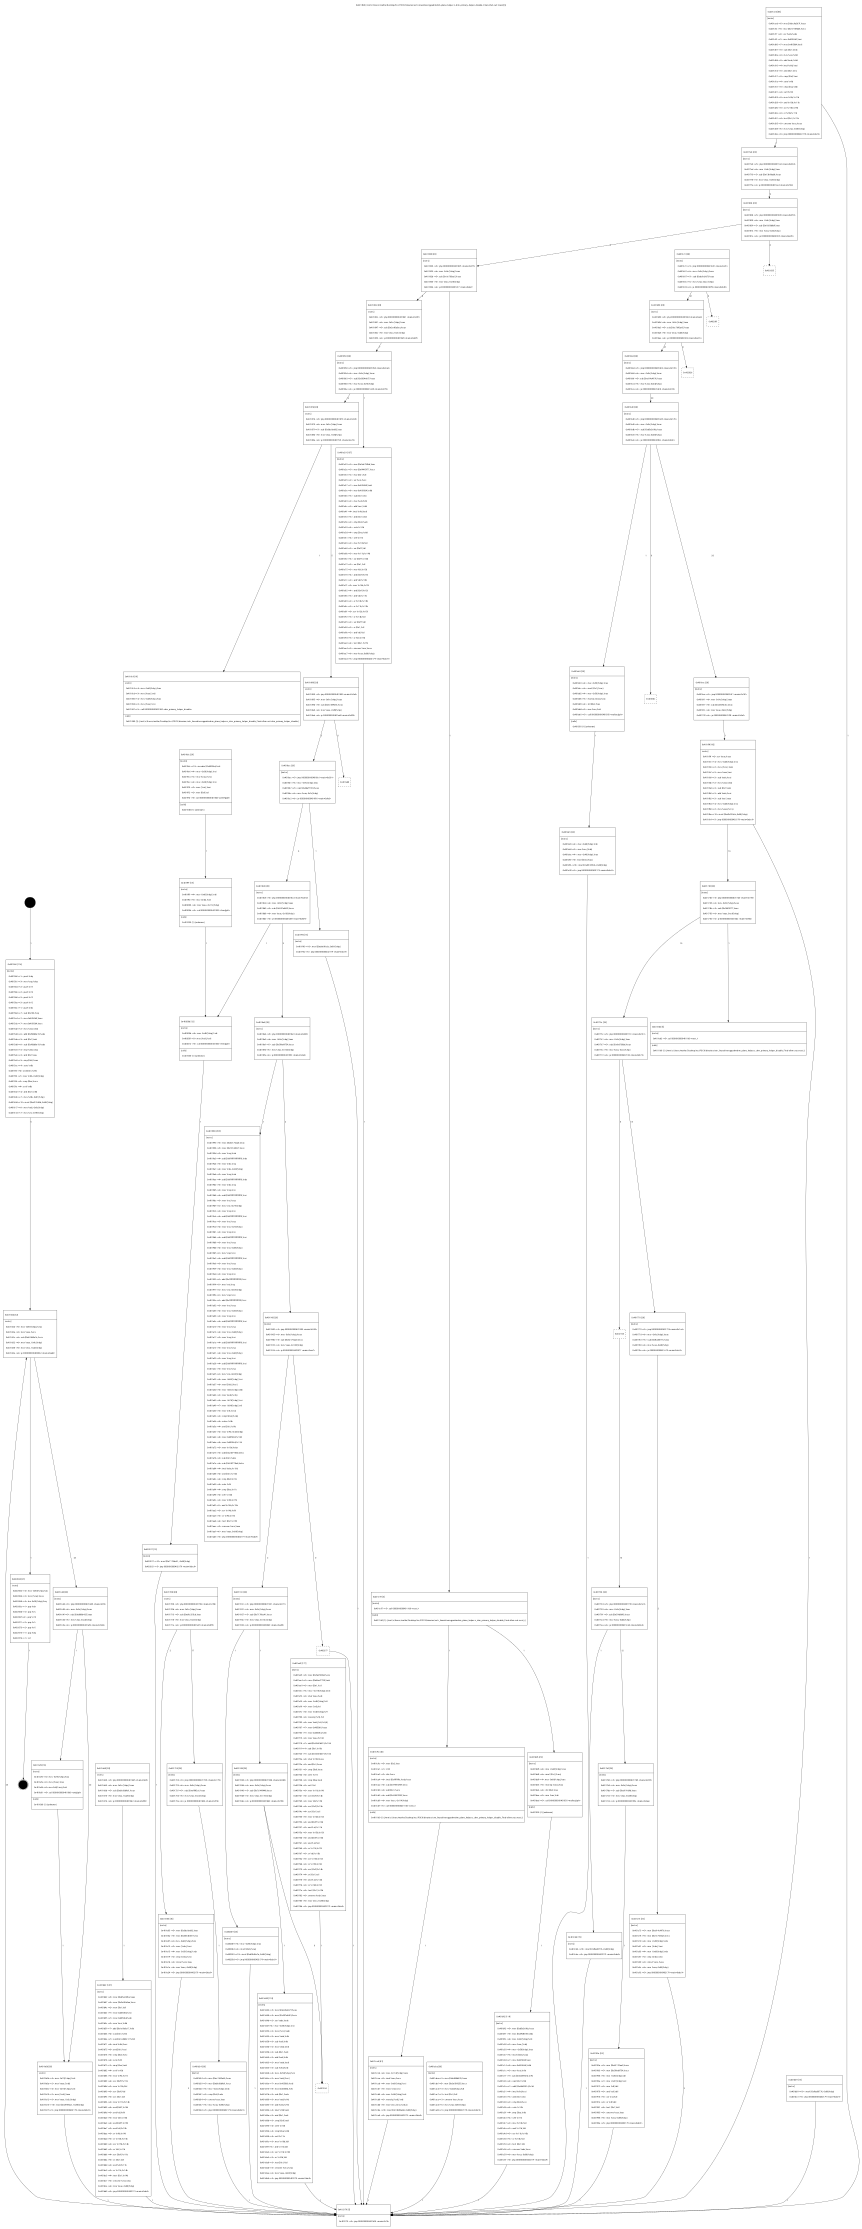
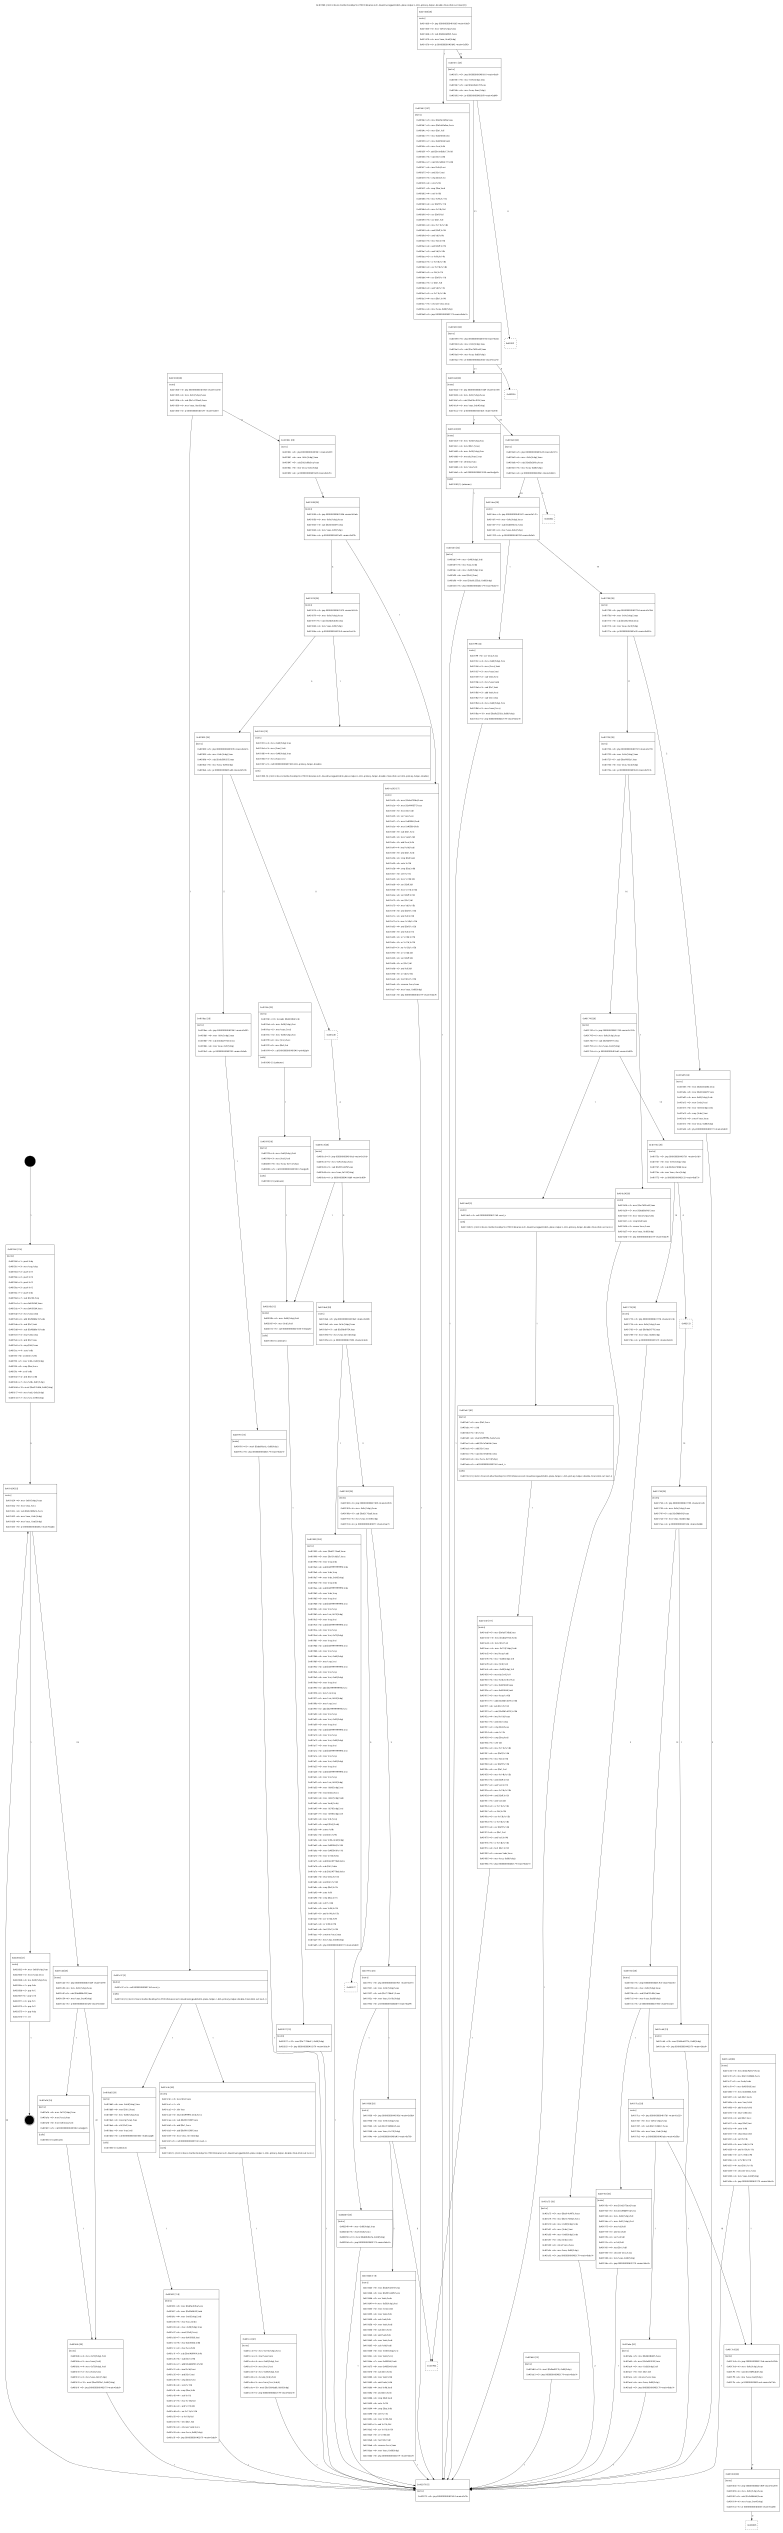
none -> (459, 53)
(610, 245) -> none
(625, 555) -> (474, 419)
none -> (569, 566)
(295, 842) -> (336, 1089)
(728, 852) -> (618, 893)
none -> (536, 1443)
(353, 1921) -> (334, 2243)
none -> (656, 2120)
